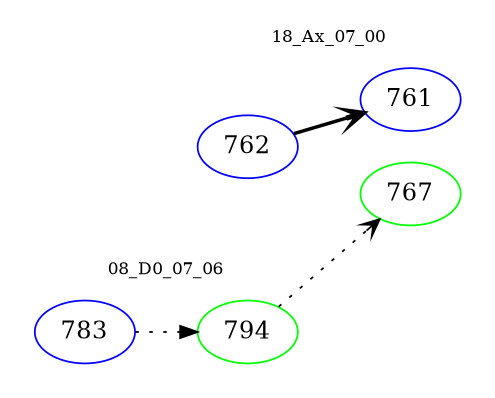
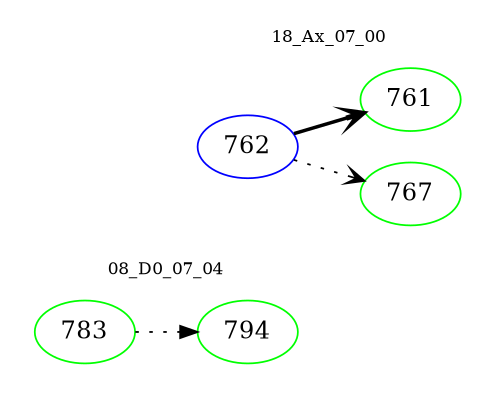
(411, 100) -> (411, 100)
(322, 269) -> (321, 168)
(166, 270) -> (166, 270)
(85, 332) -> (85, 332)
